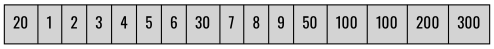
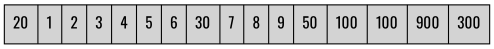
(428, 24) -> (428, 24)
